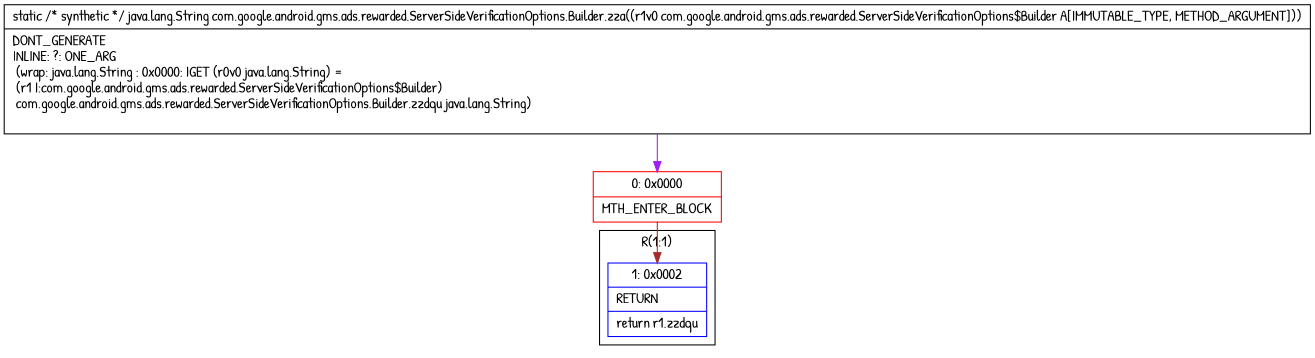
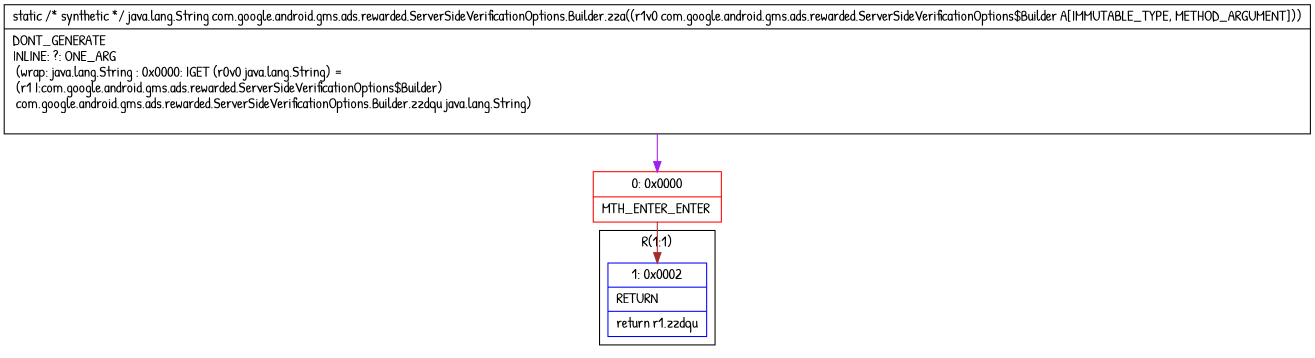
(657, 209) -> (656, 209)
